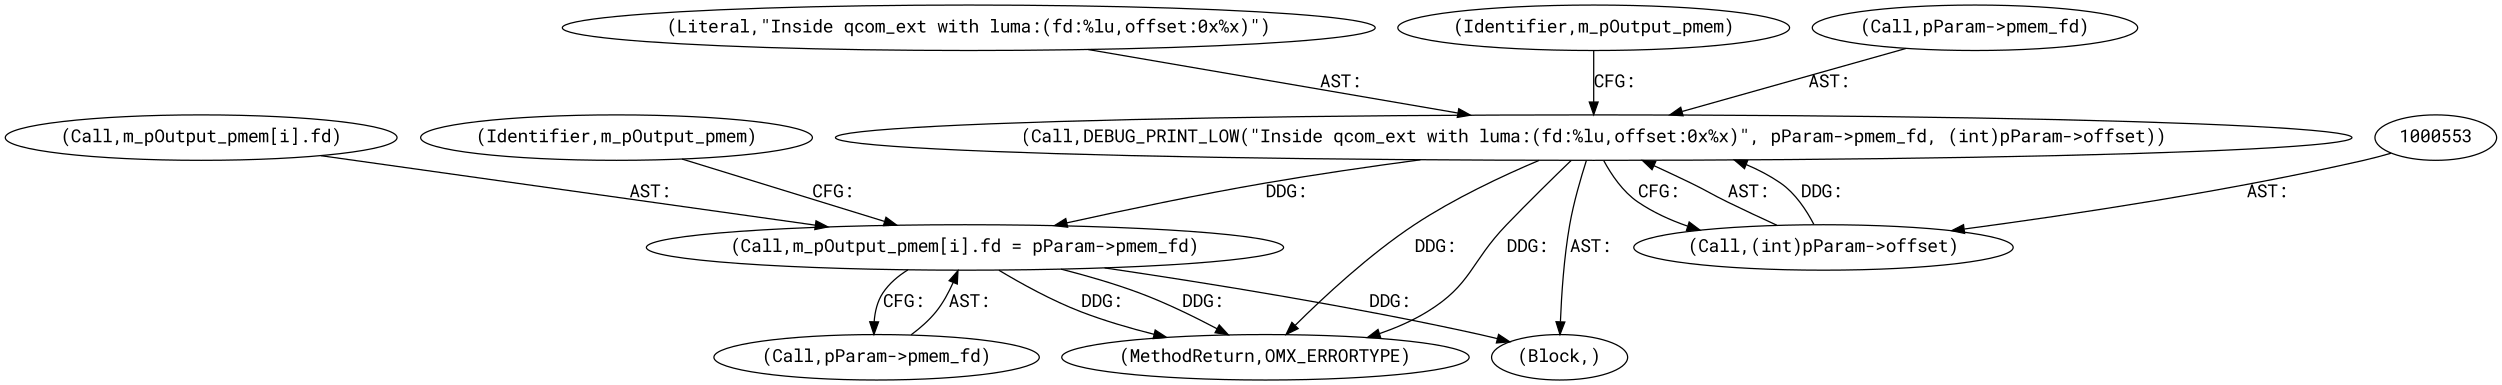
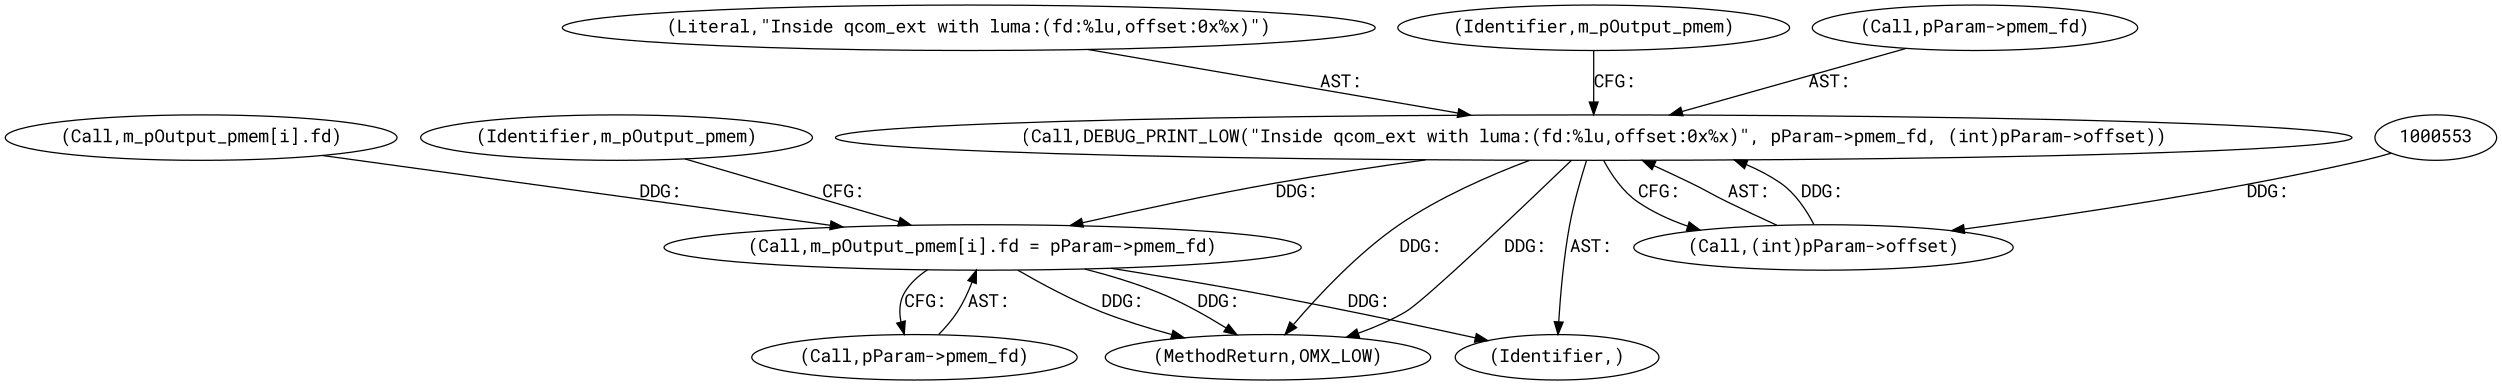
(656, 193) -> (666, 193)
(2273, 193) -> (2273, 193)
(1265, 357) -> (1268, 357)
(1560, 357) -> (1557, 357)
